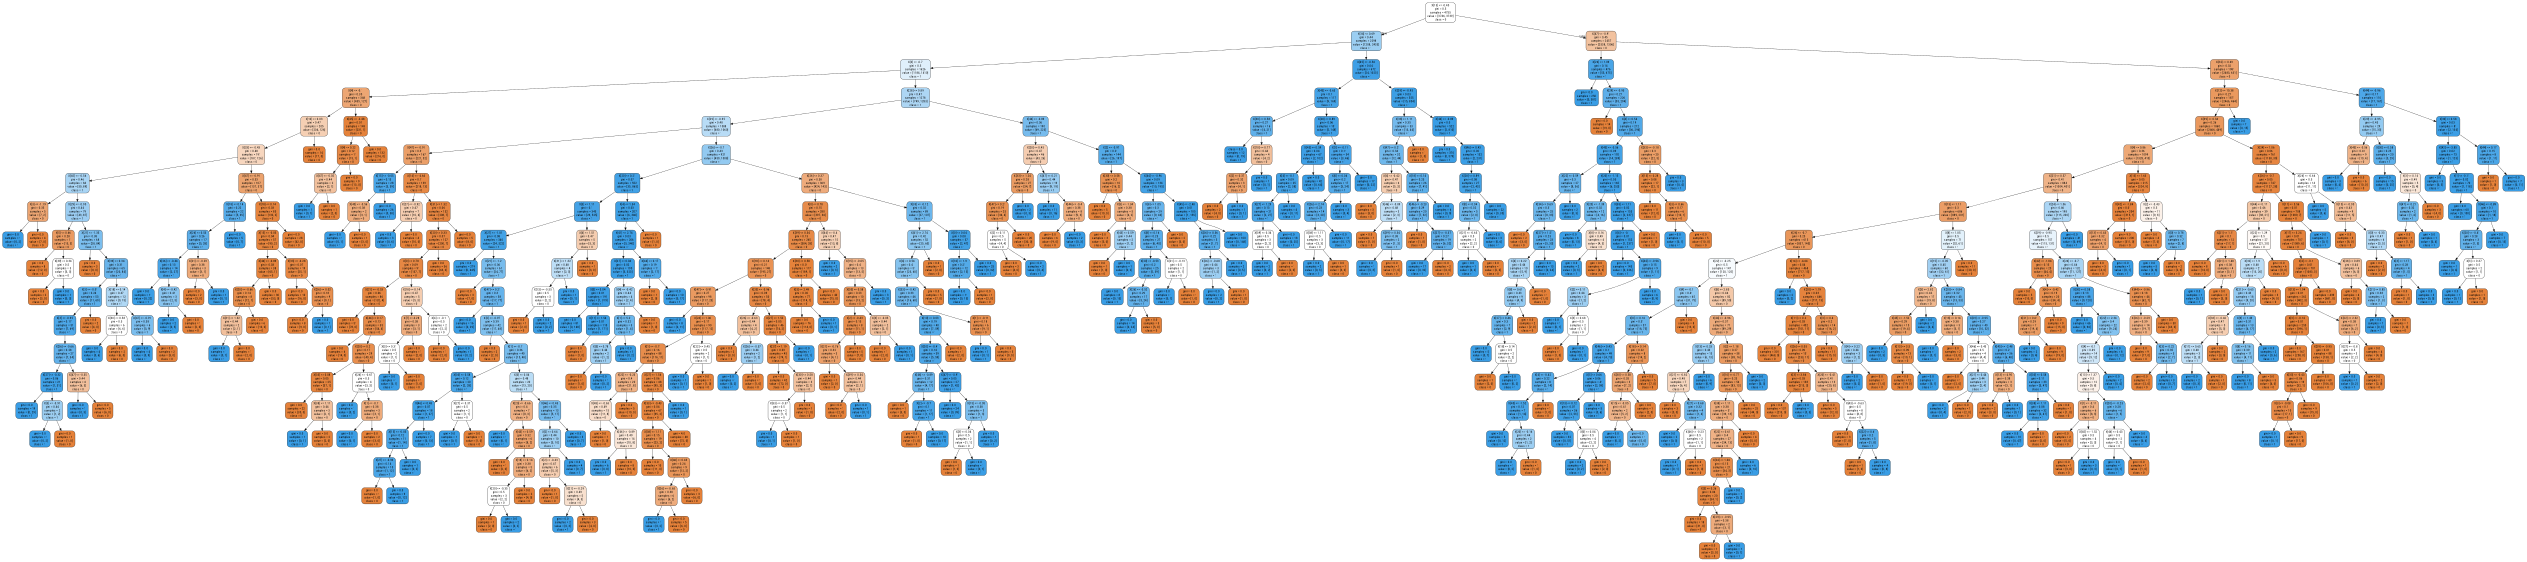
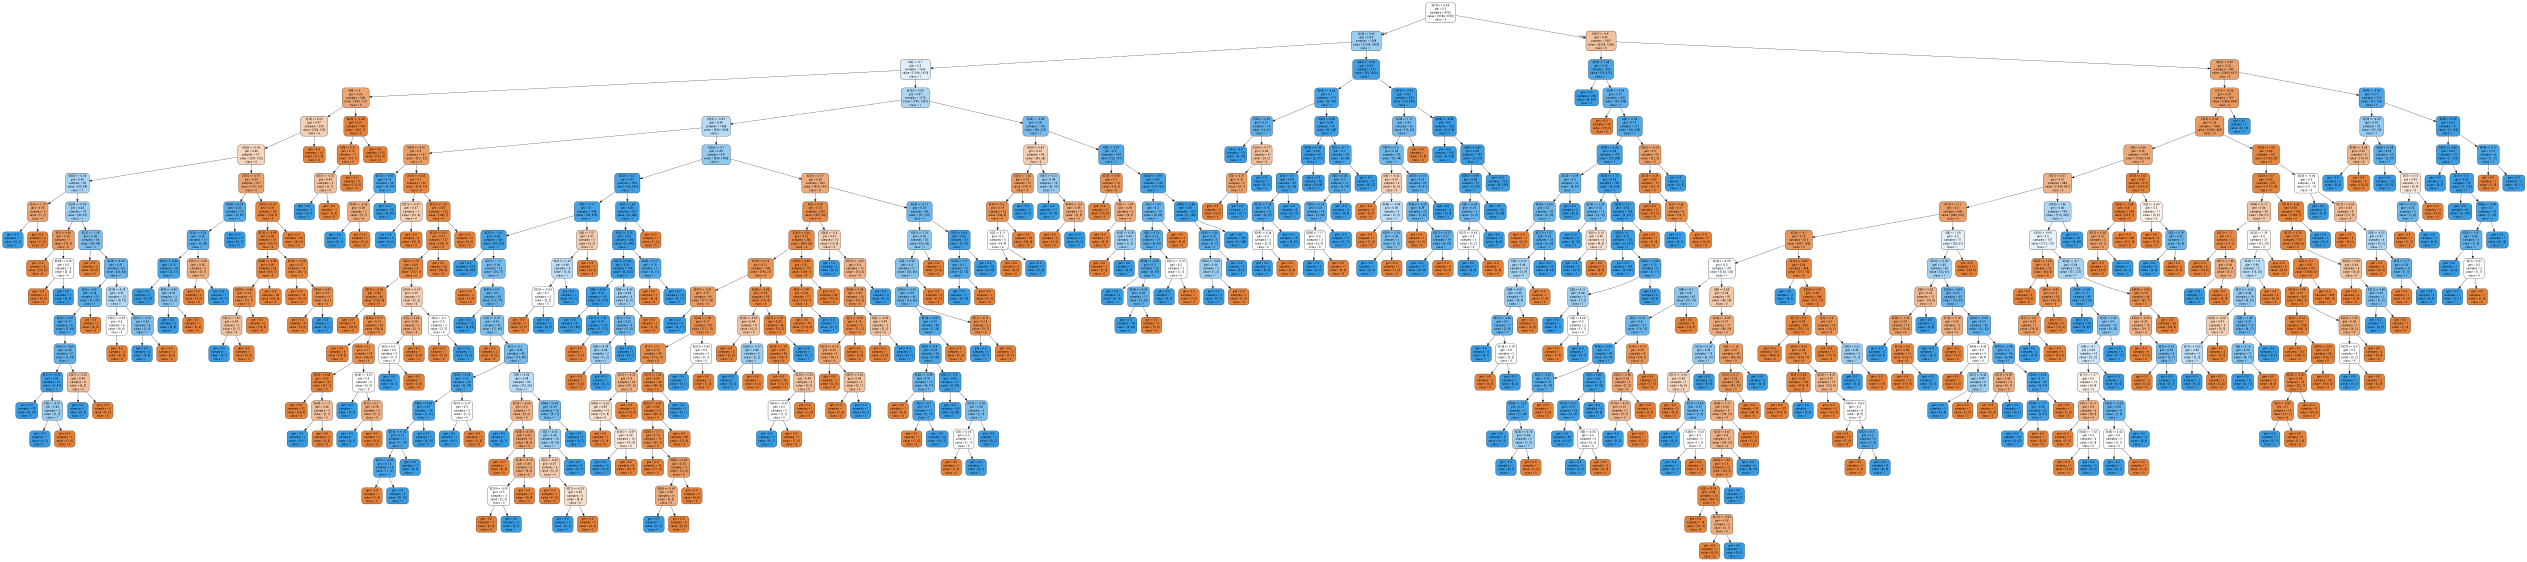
(1313, 183) -> (1313, 183)
none -> (1498, 183)
(92, 354) -> none
(779, 382) -> (779, 382)
(1638, 439) -> (1638, 439)
